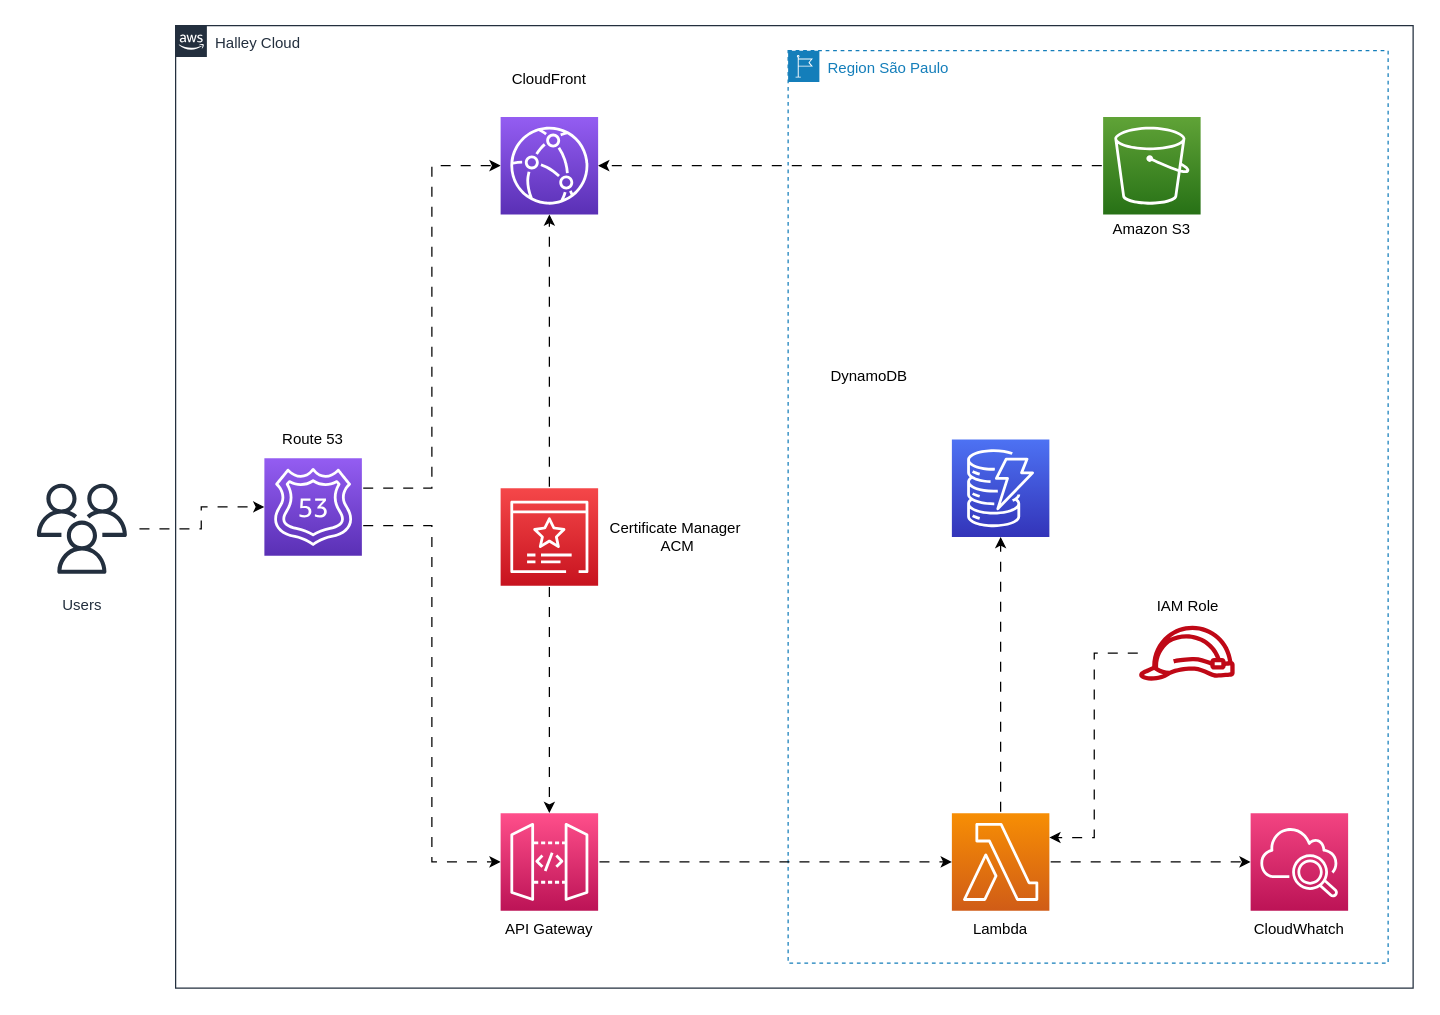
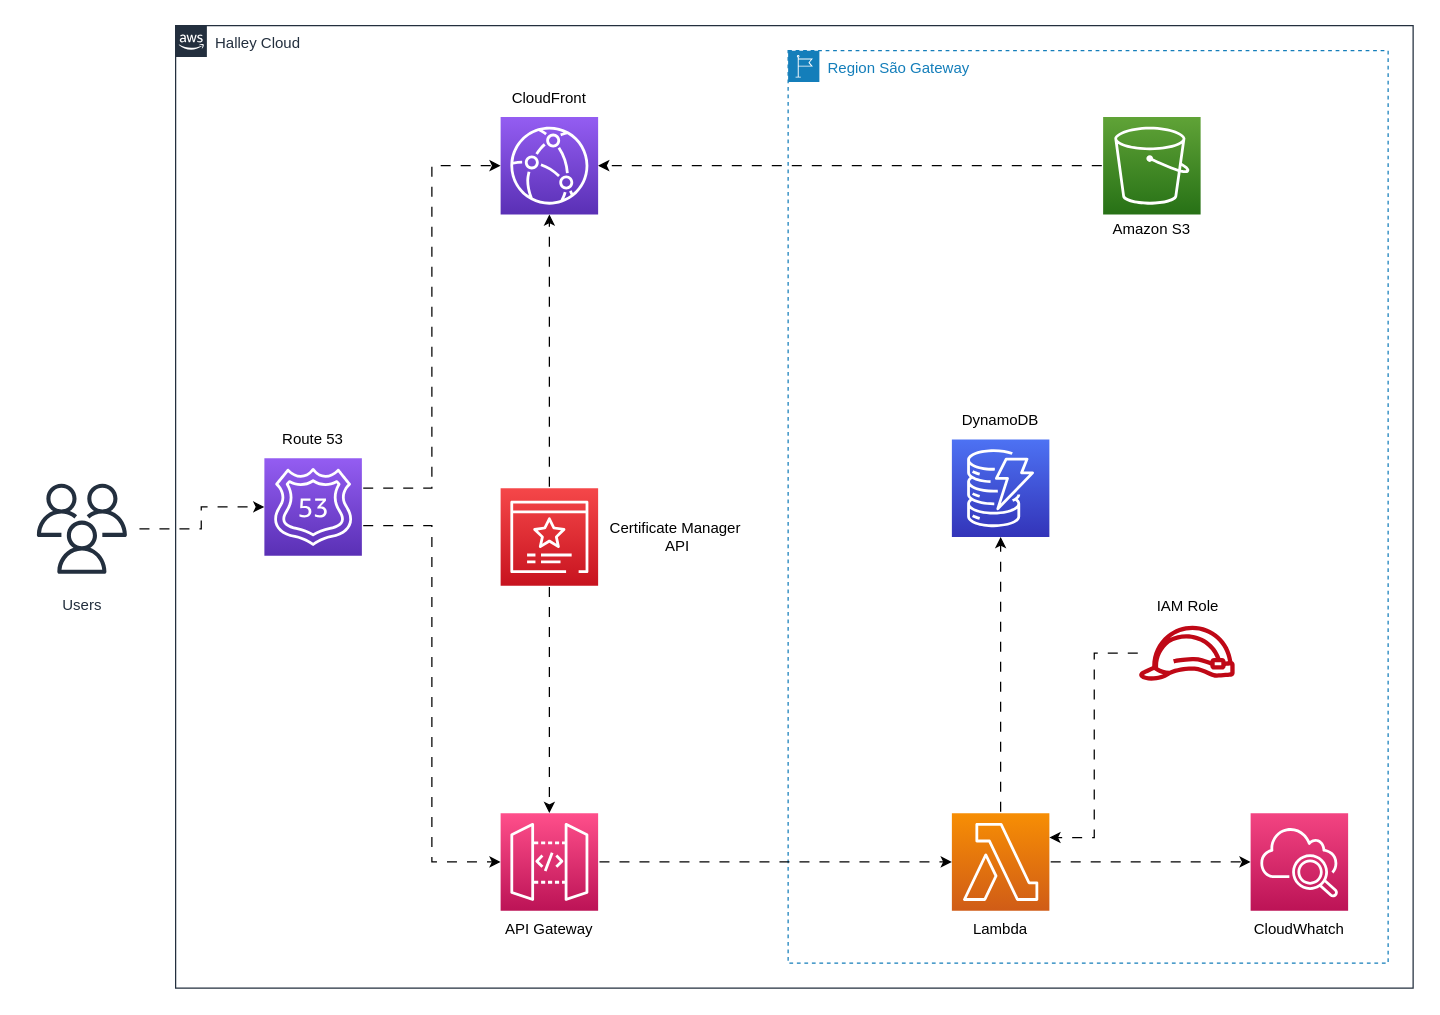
(888, 68) -> (898, 68)
(549, 79) -> (549, 98)
(869, 377) -> (1001, 421)
(676, 537) -> (676, 537)
